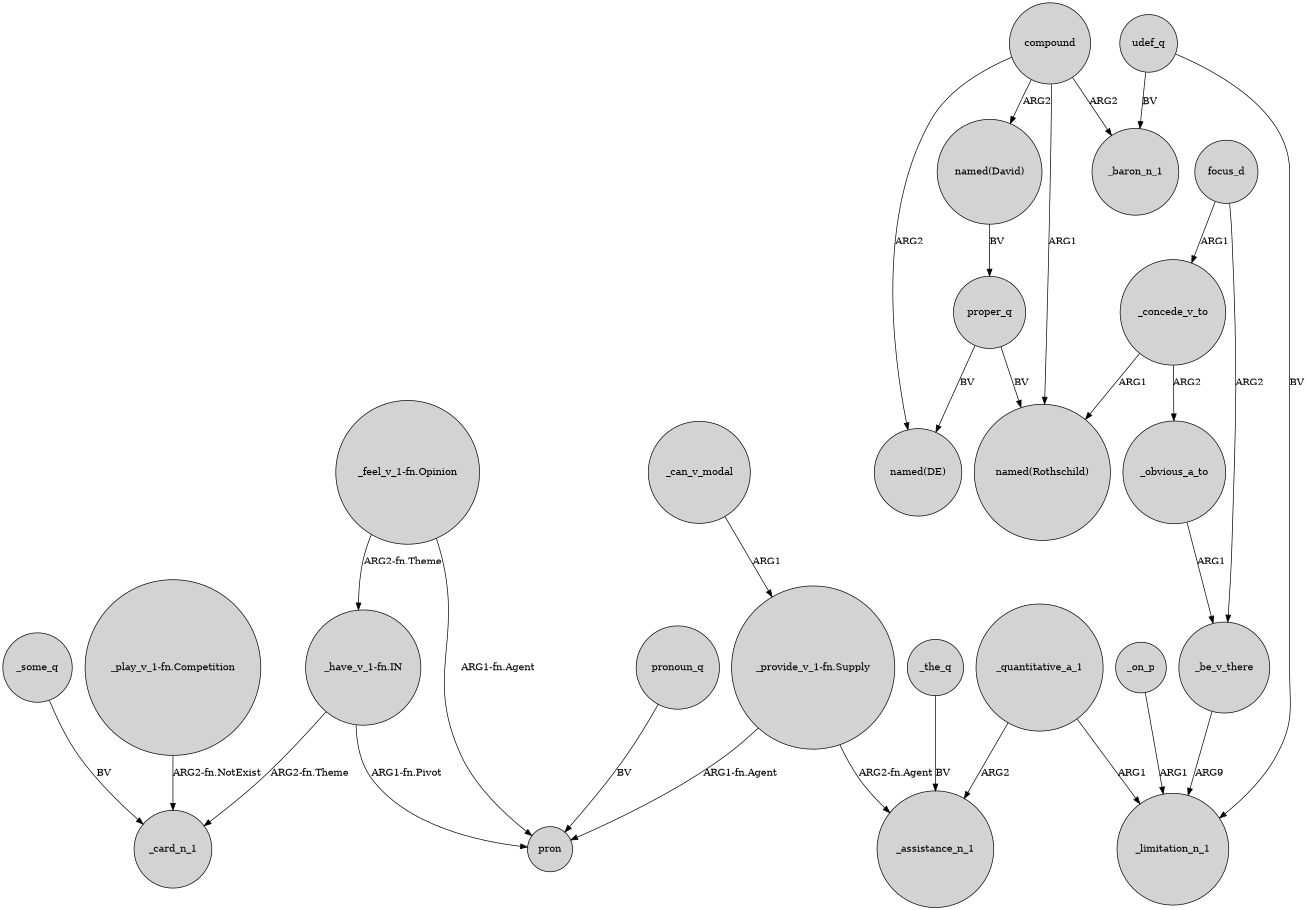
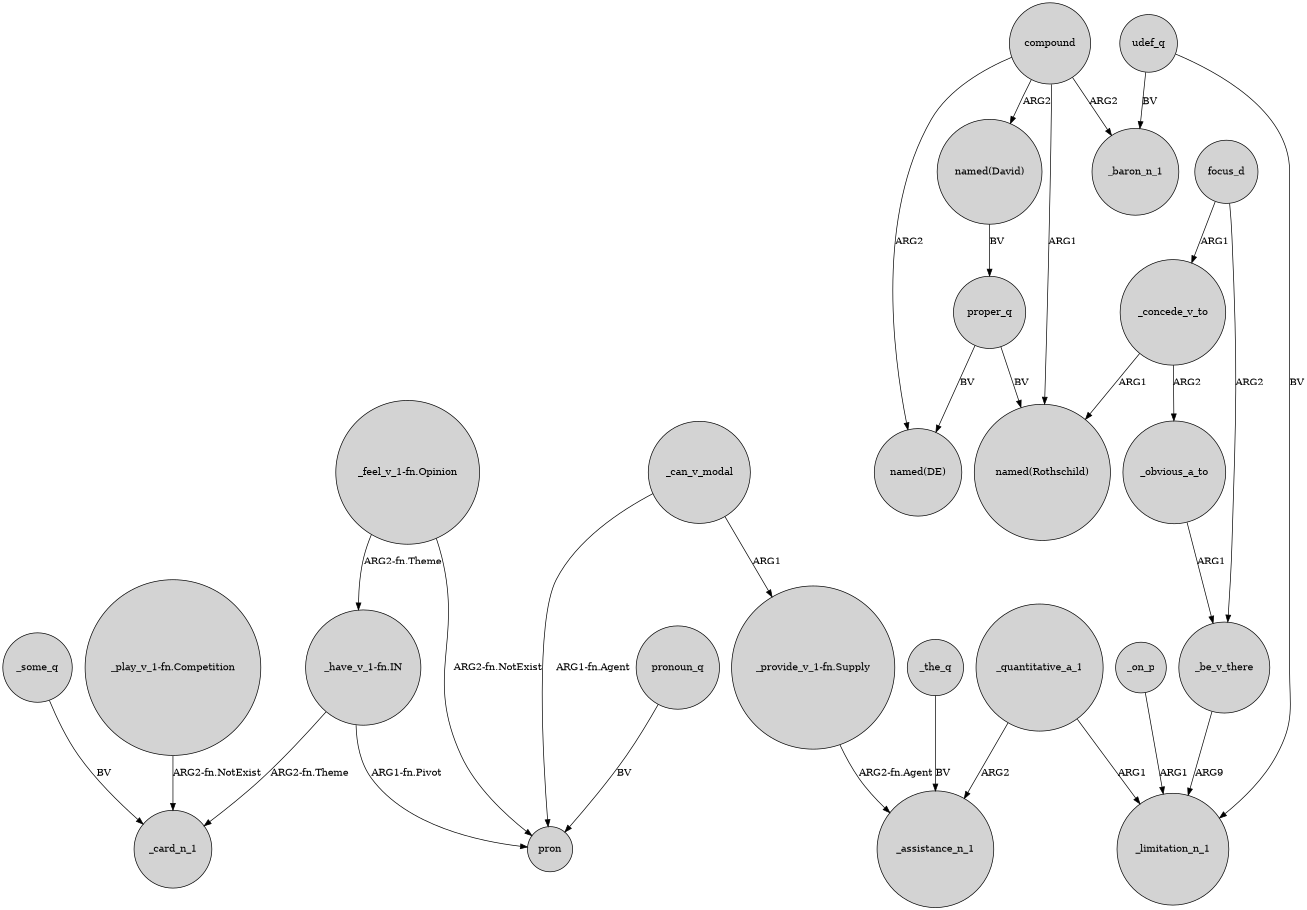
(498, 668) -> (498, 668)
(672, 790) -> (545, 633)
